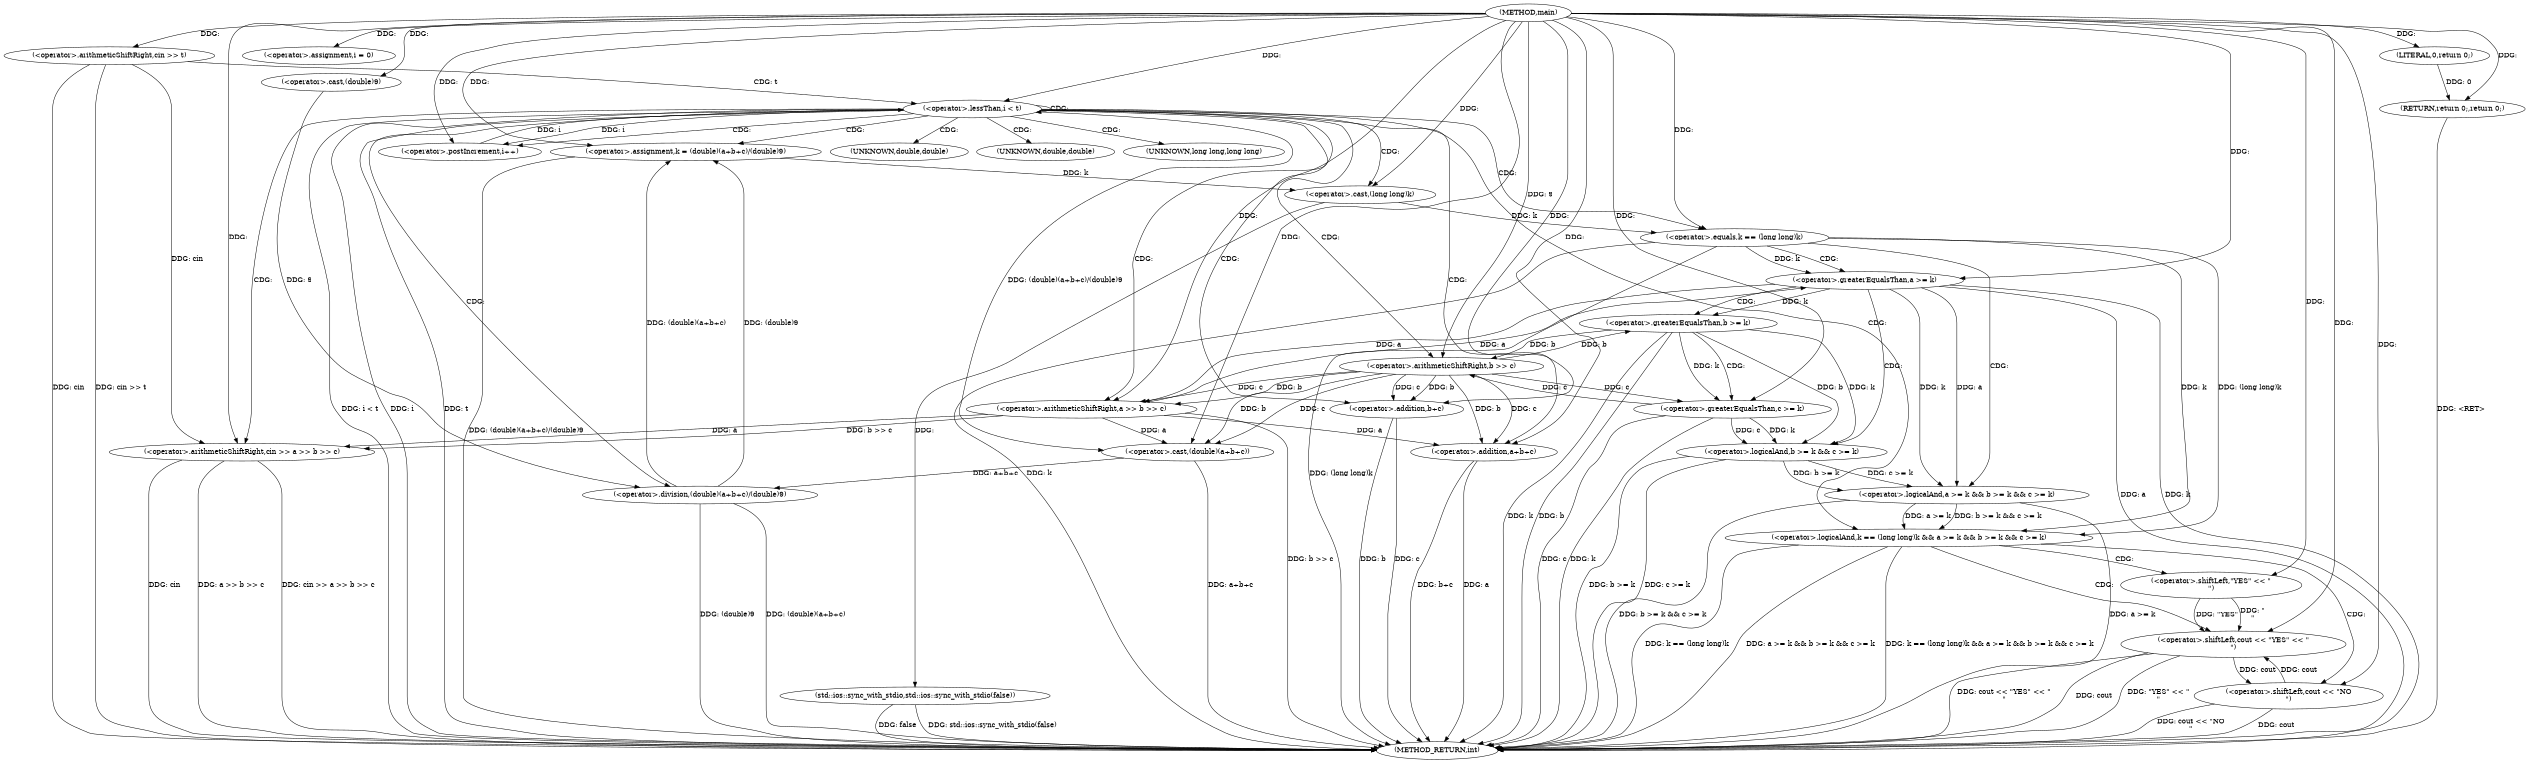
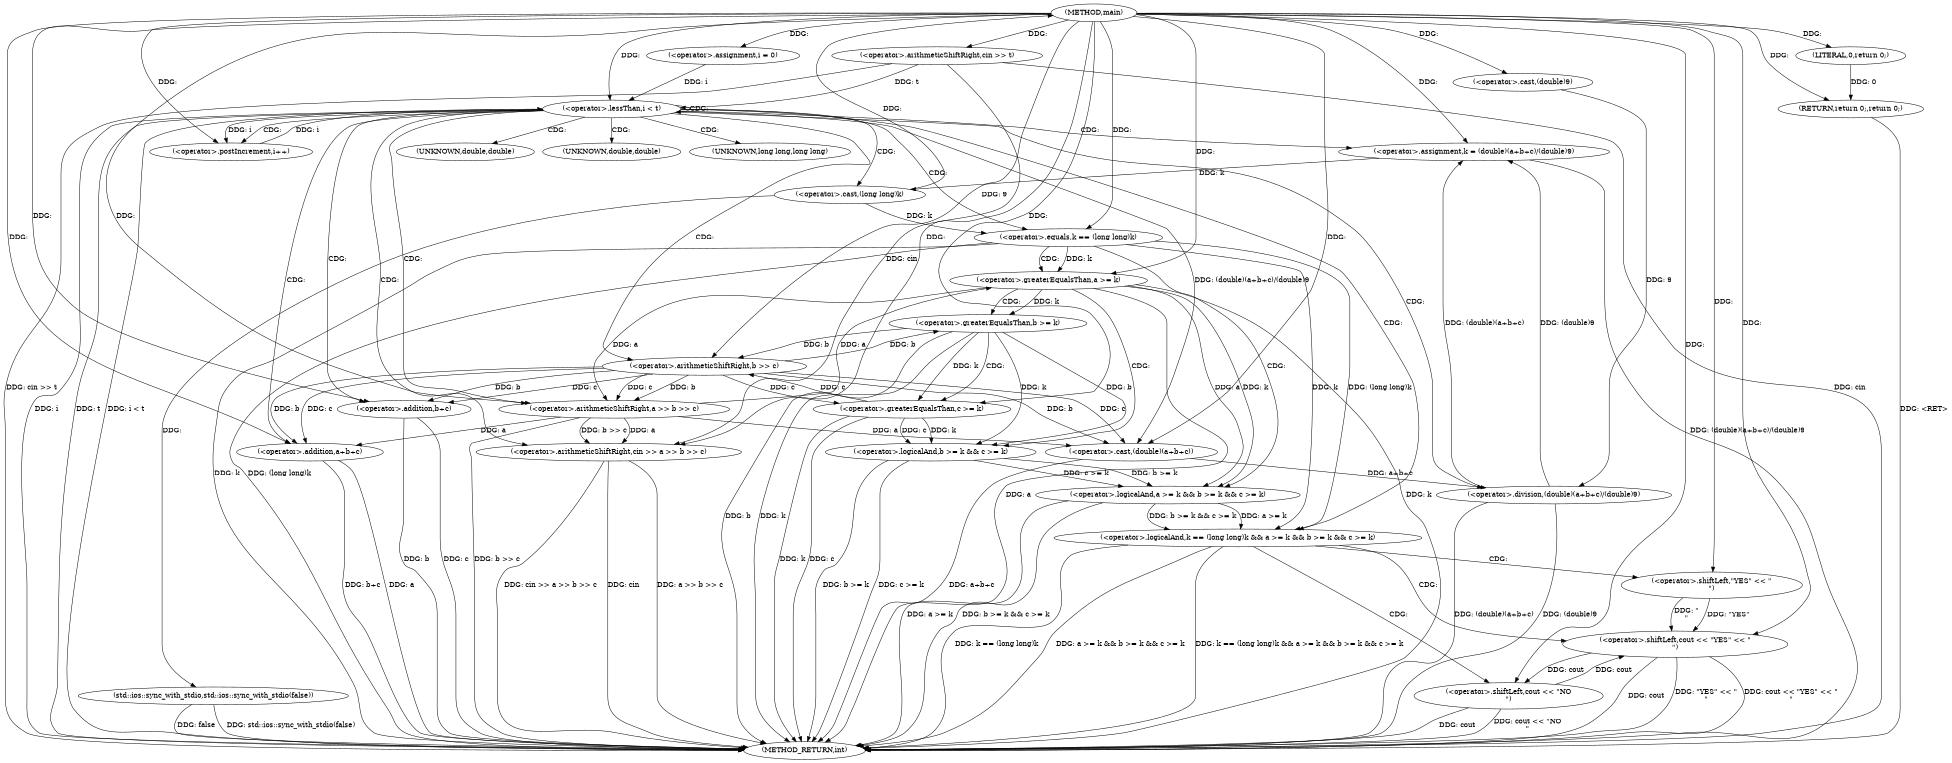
none -> (670, 81)
(766, 82) -> (907, 82)
(1455, 107) -> (824, 52)
